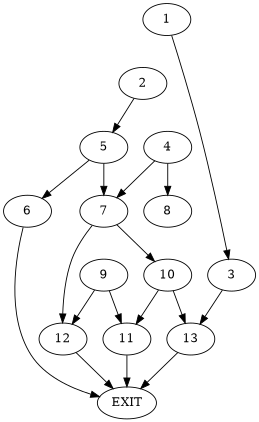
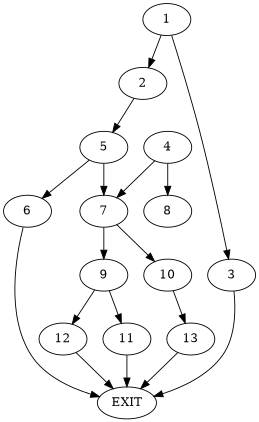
none -> (157, 47)
(69, 267) -> (104, 239)
(150, 303) -> none
(214, 303) -> (221, 358)
